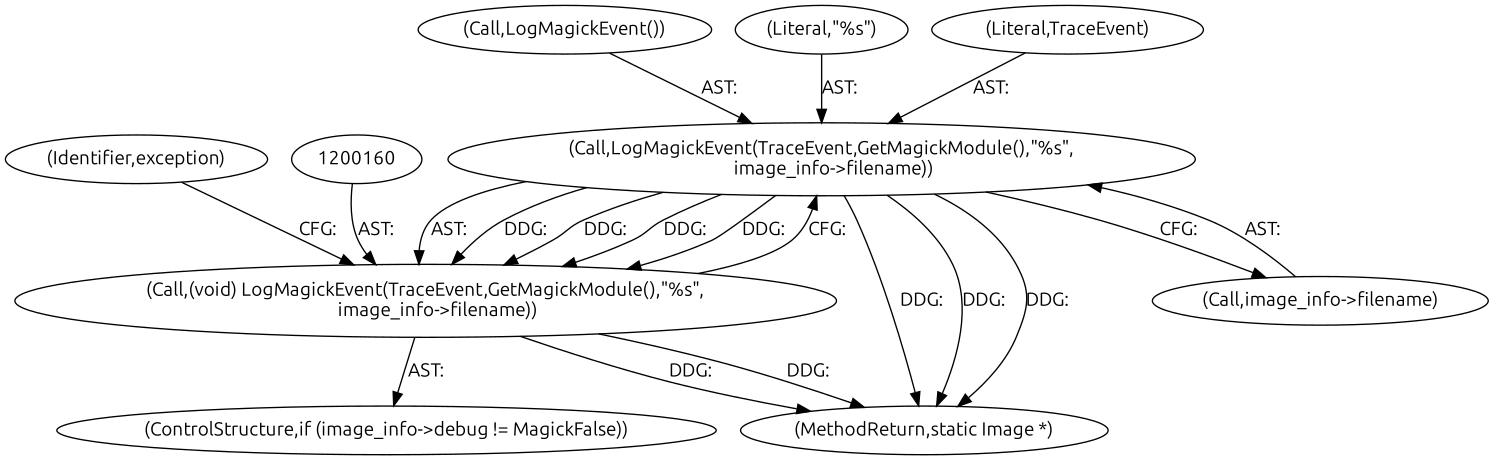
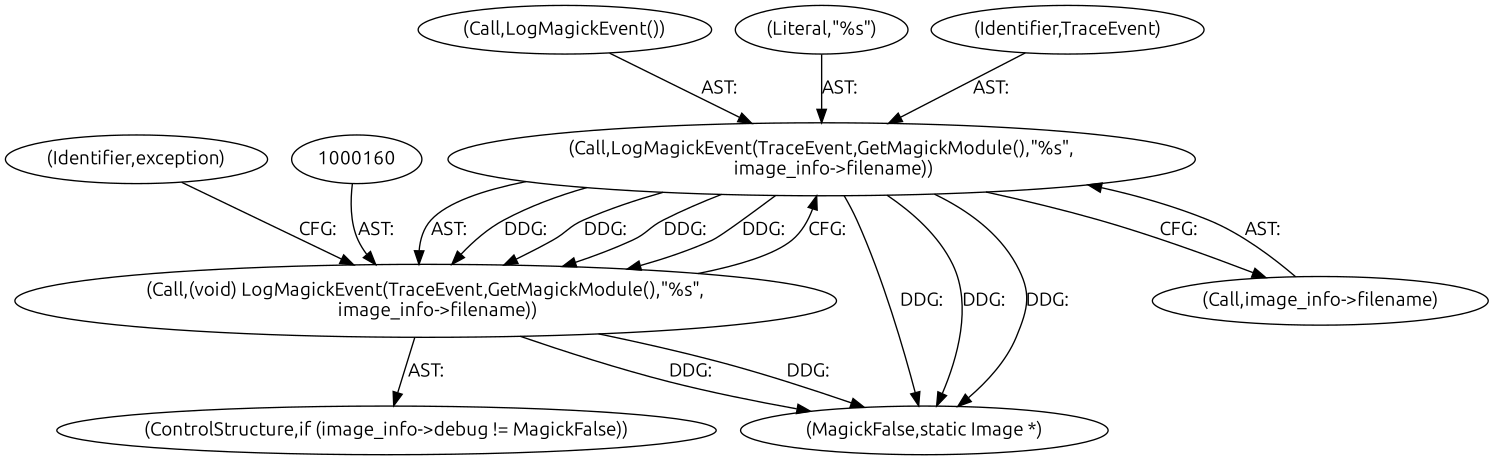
(1068, 30) -> (1068, 30)
(357, 159) -> (357, 159)
(924, 430) -> (924, 430)
